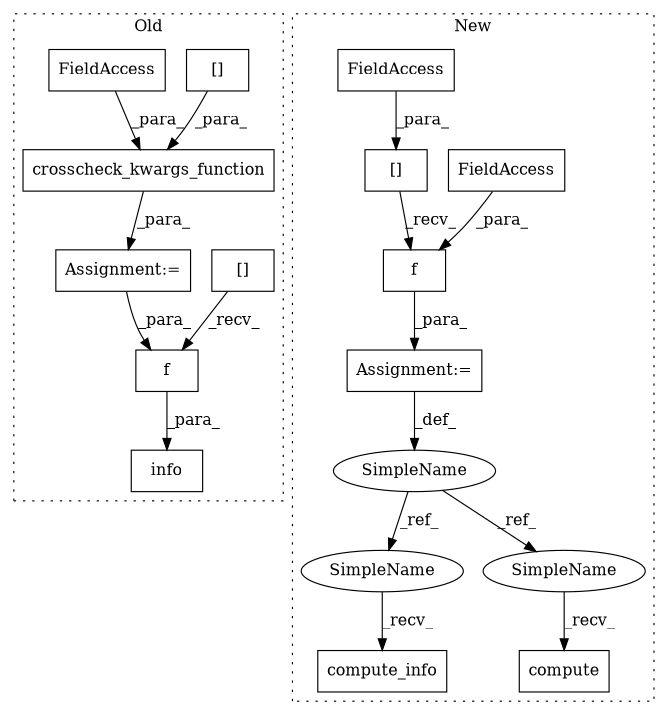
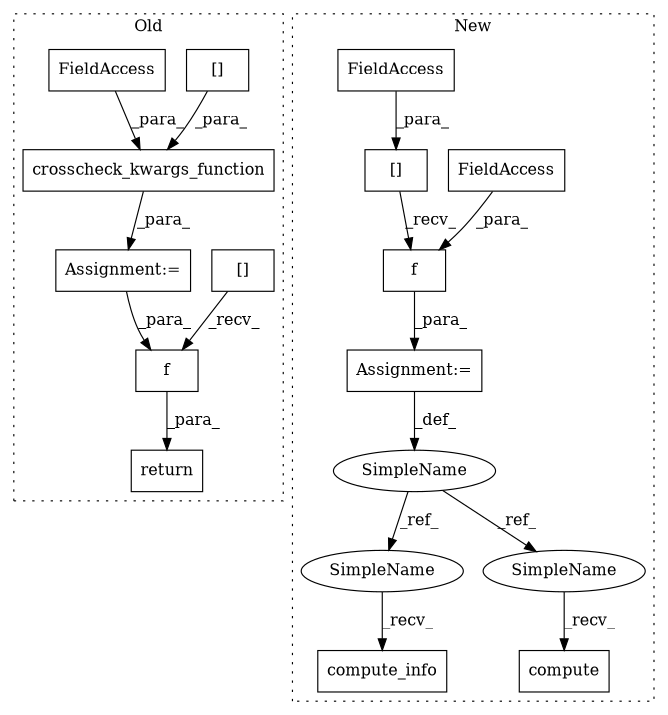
(167, 471) -> (167, 471)
